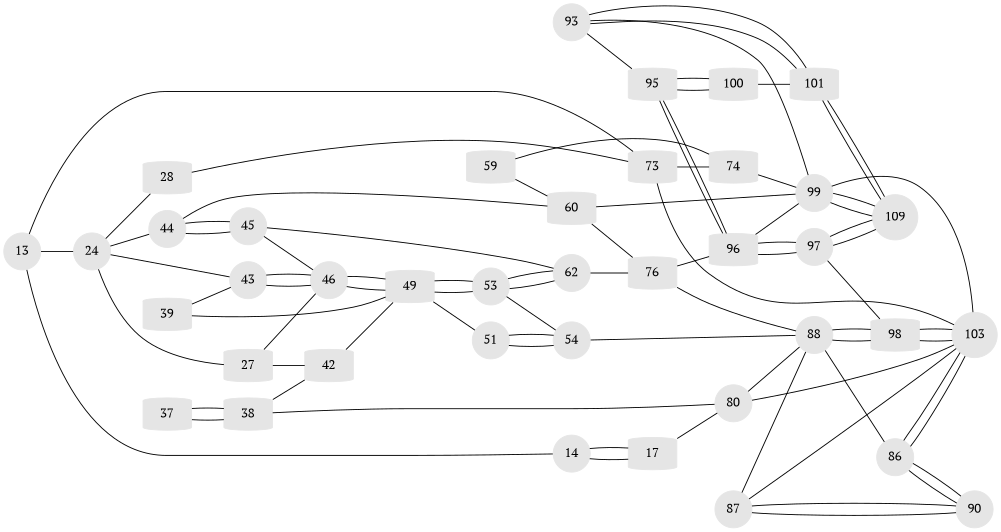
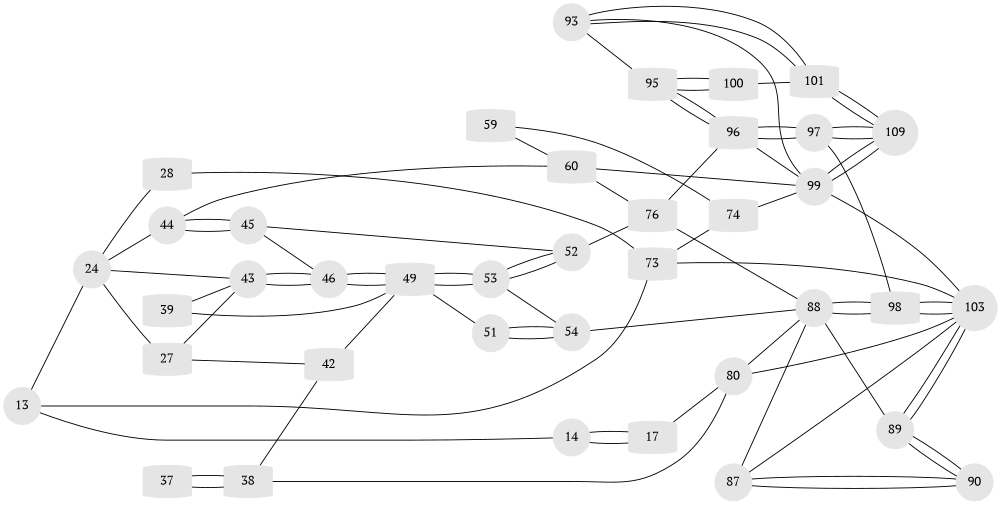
(572, 273) -> (572, 252)
(290, 322) -> (207, 320)
(895, 457) -> (895, 430)
